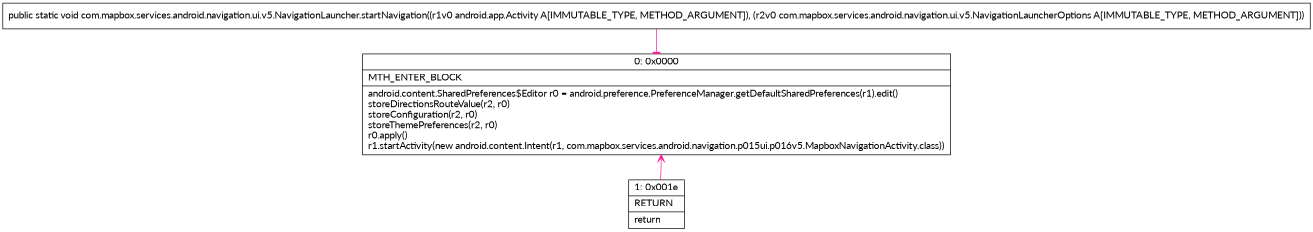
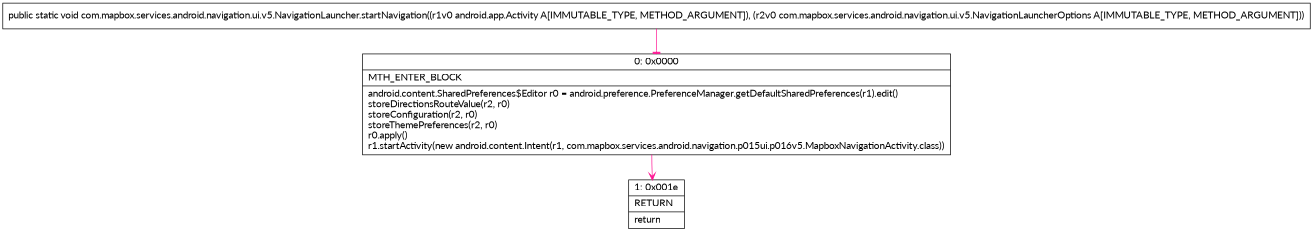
(661, 171) -> (652, 164)
